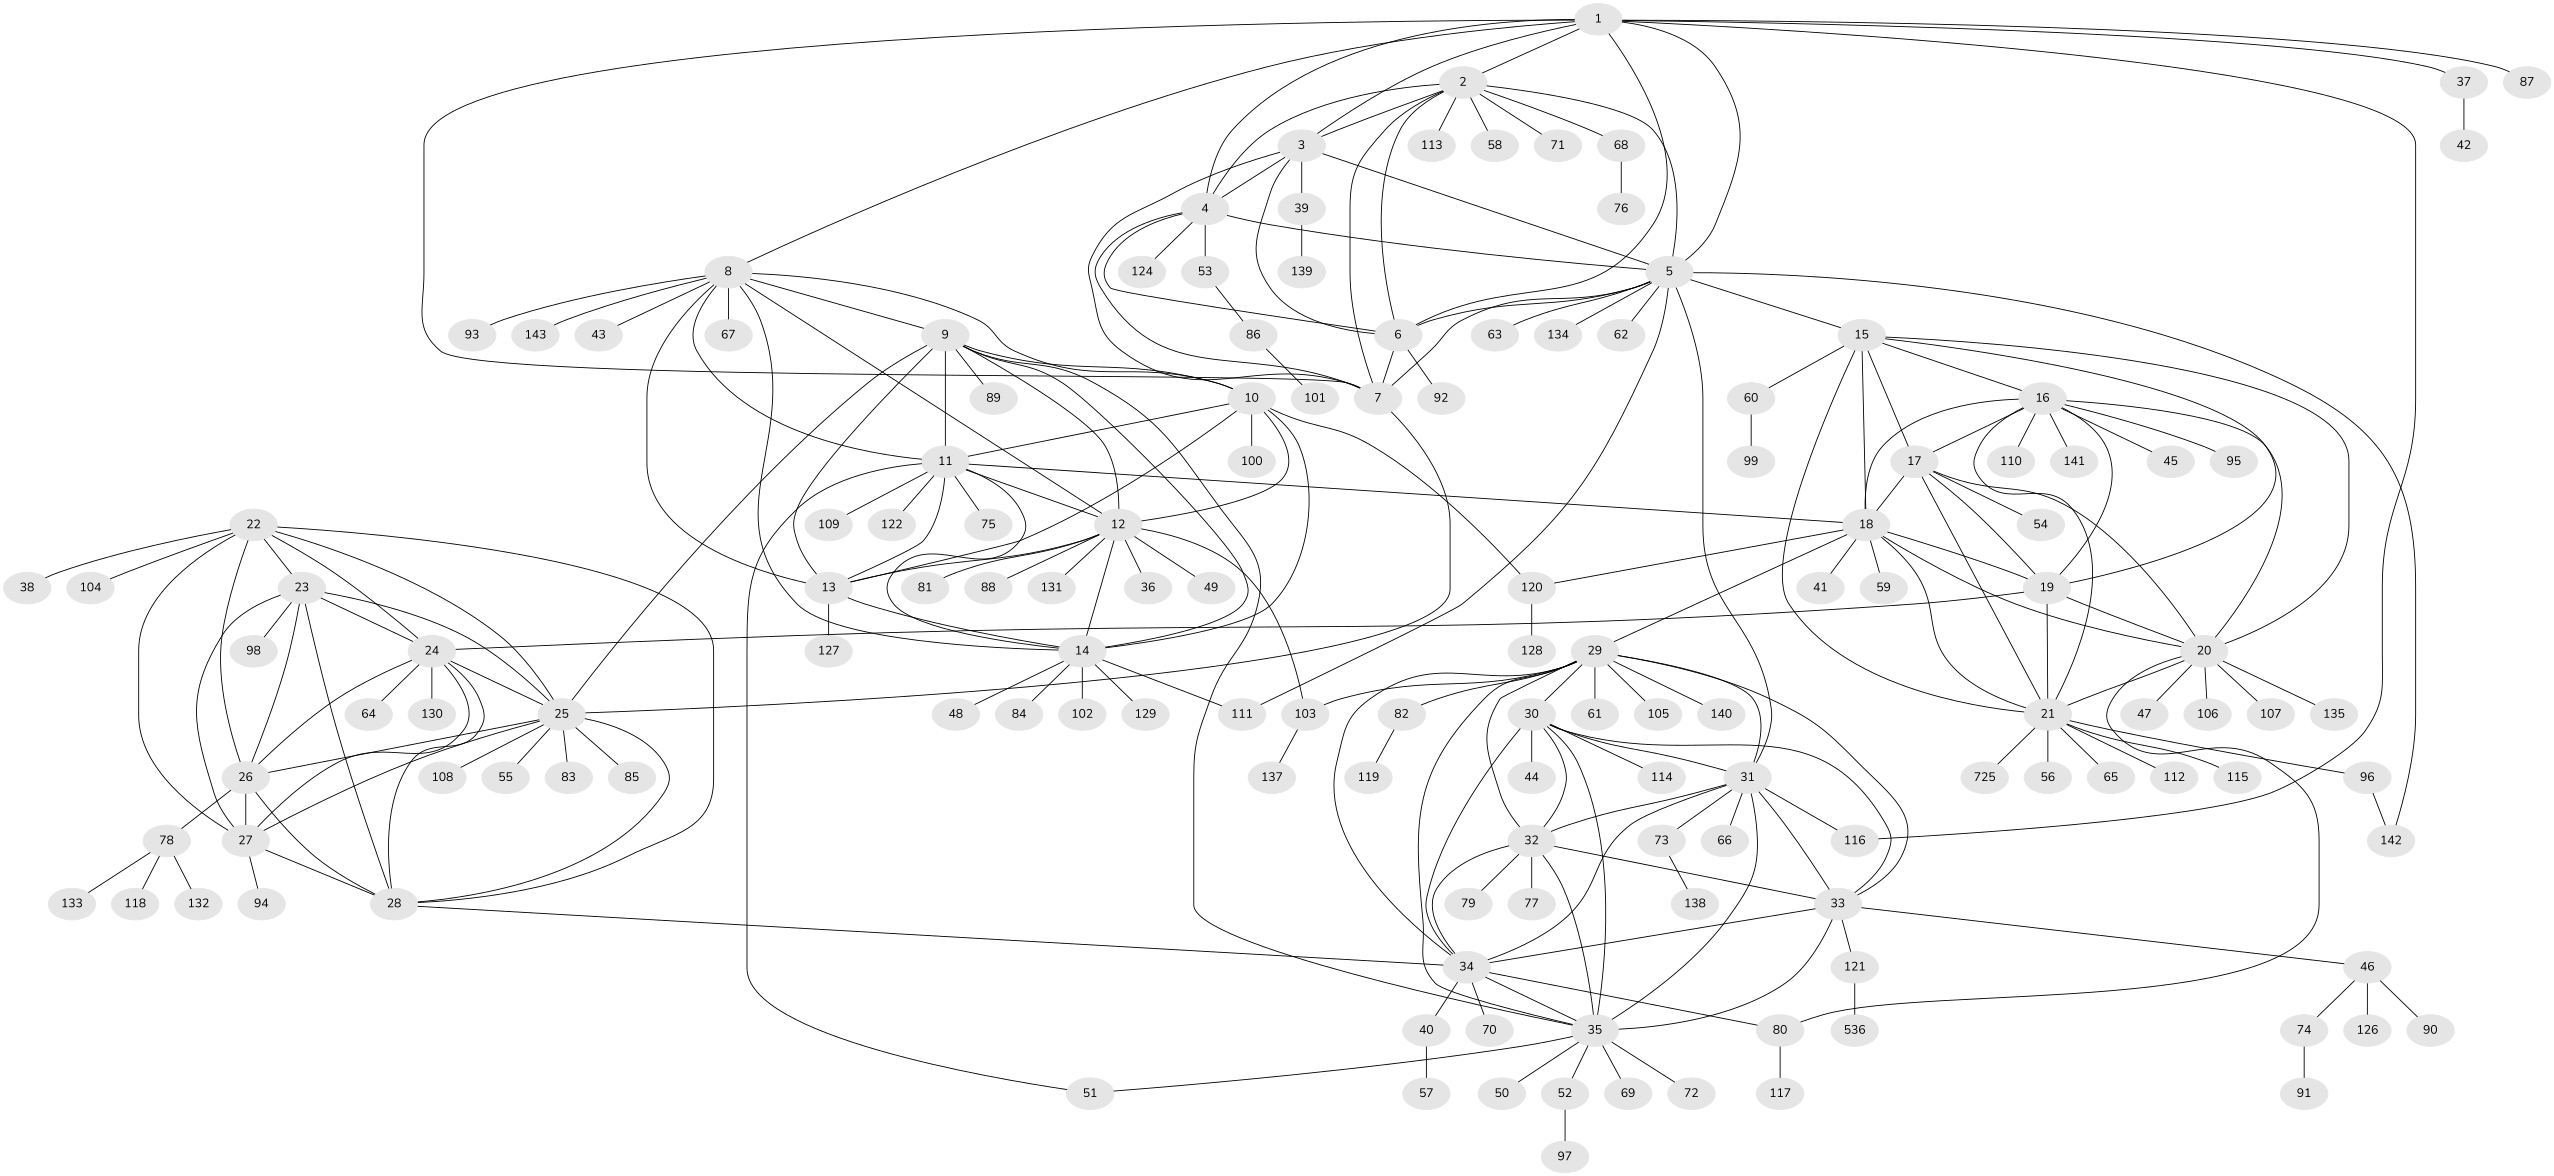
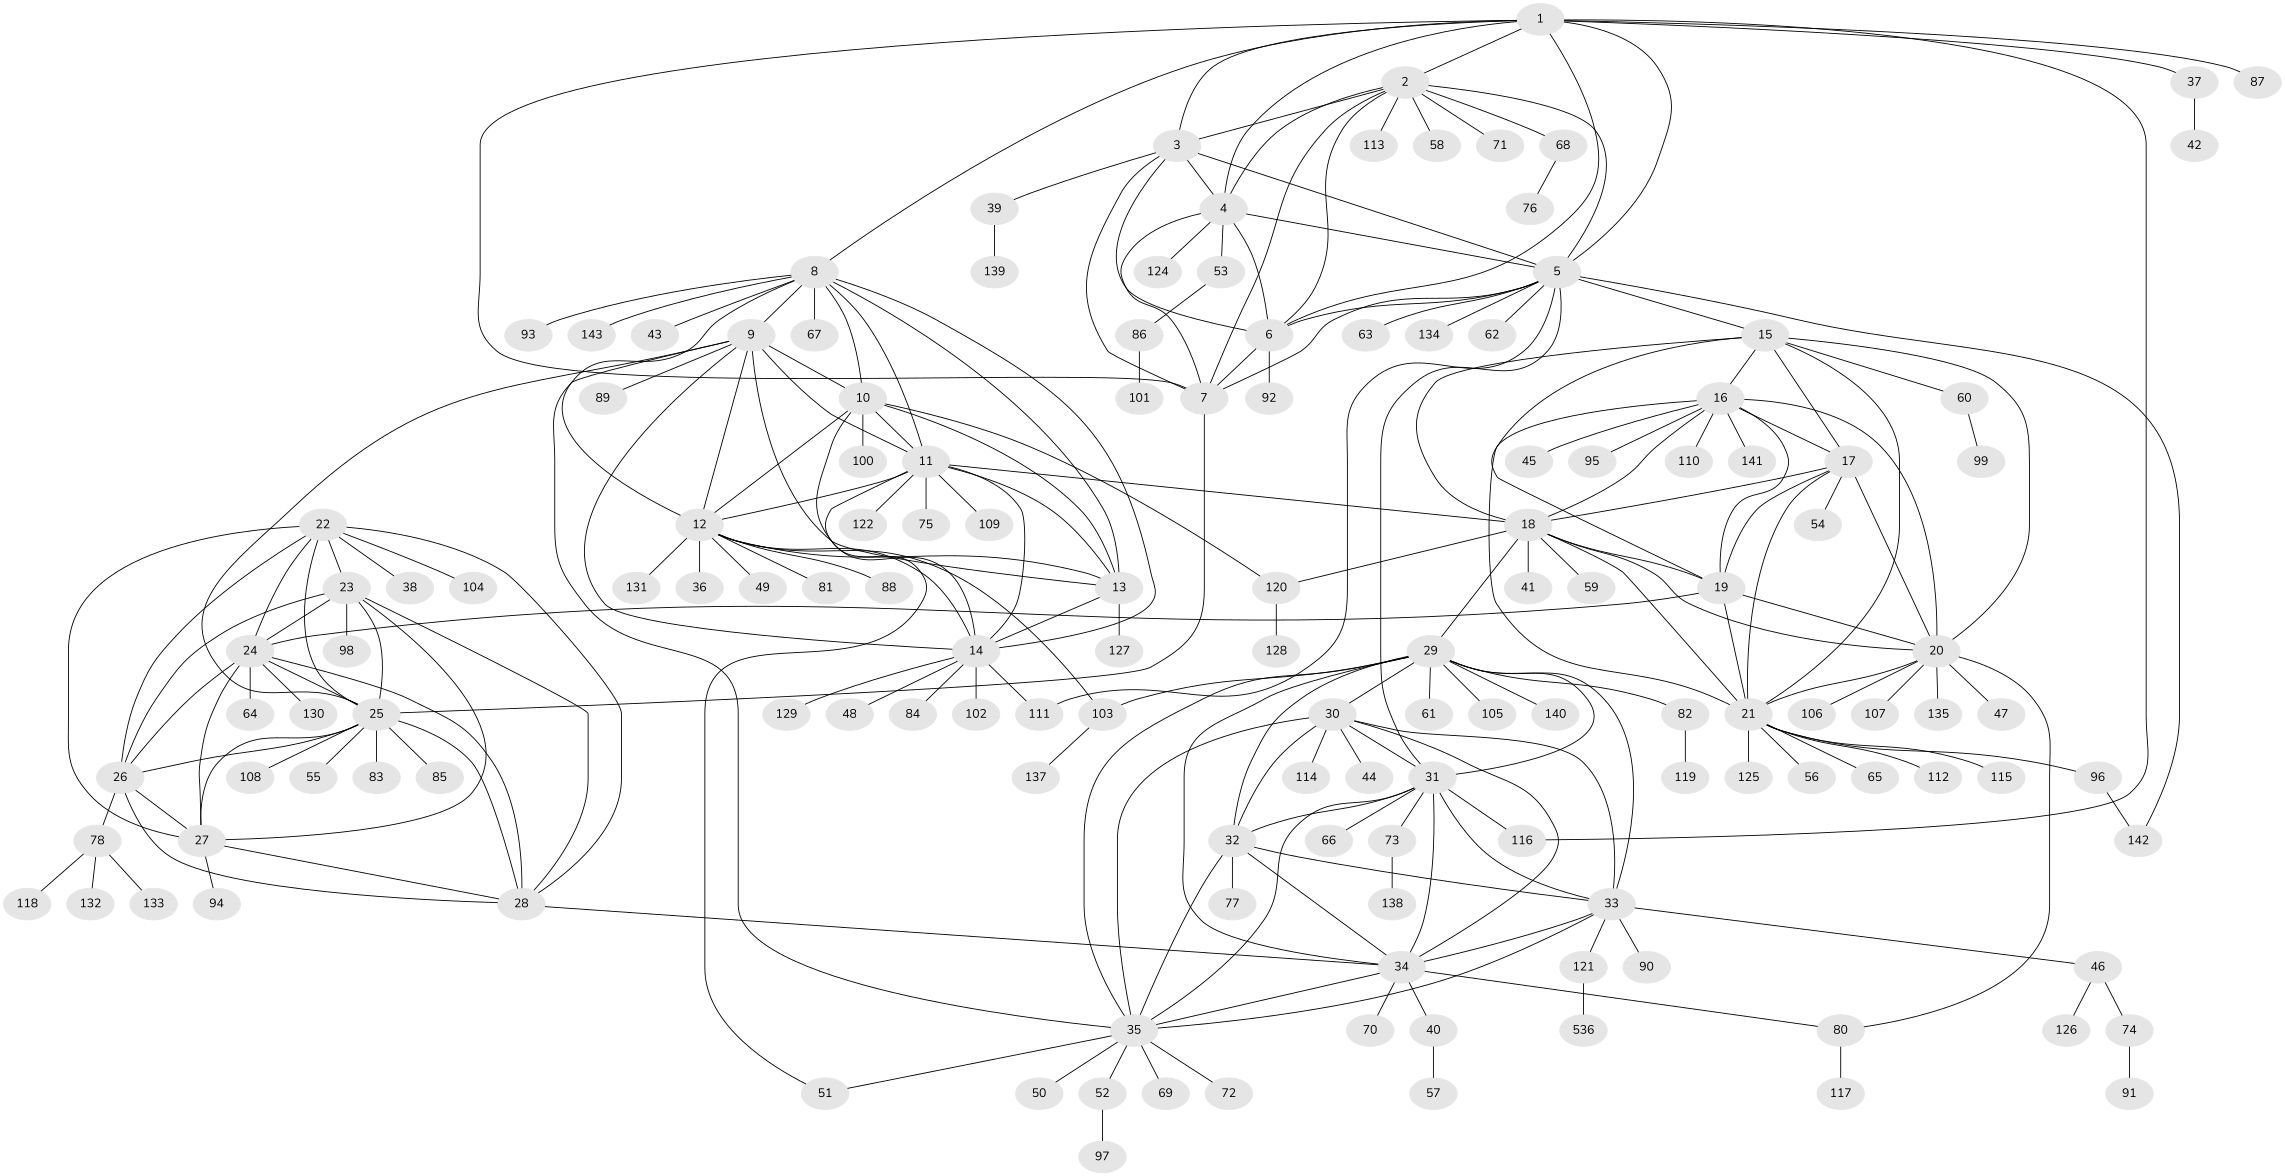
(1985, 778) -> (1749, 778)
(1469, 904) -> none
(2399, 999) -> (1629, 936)
